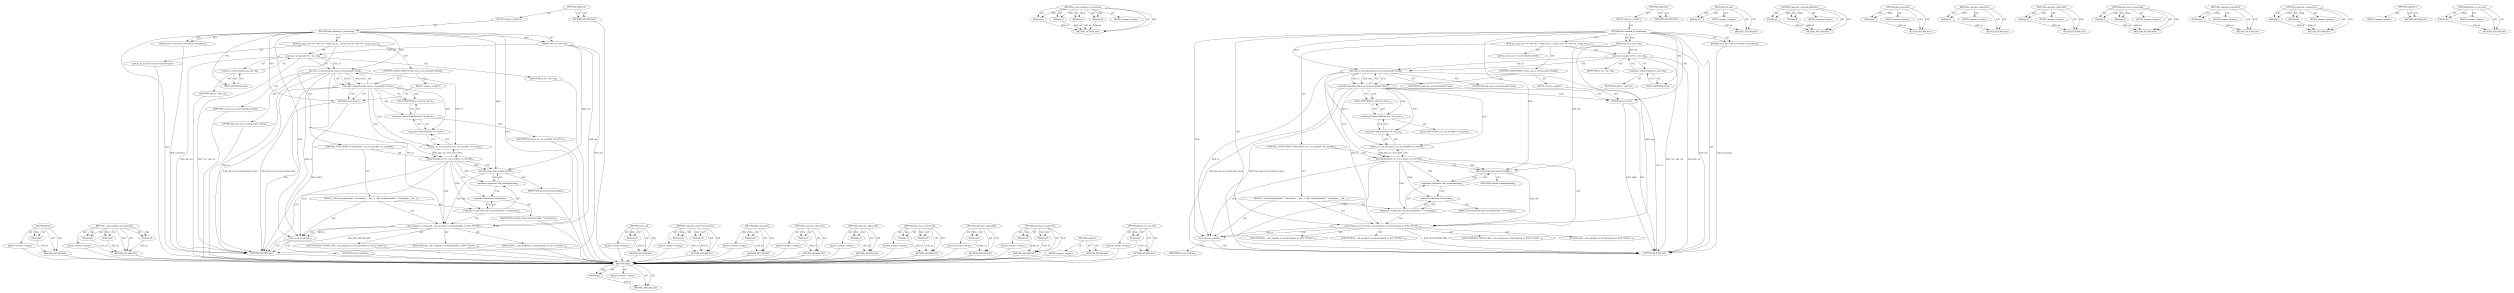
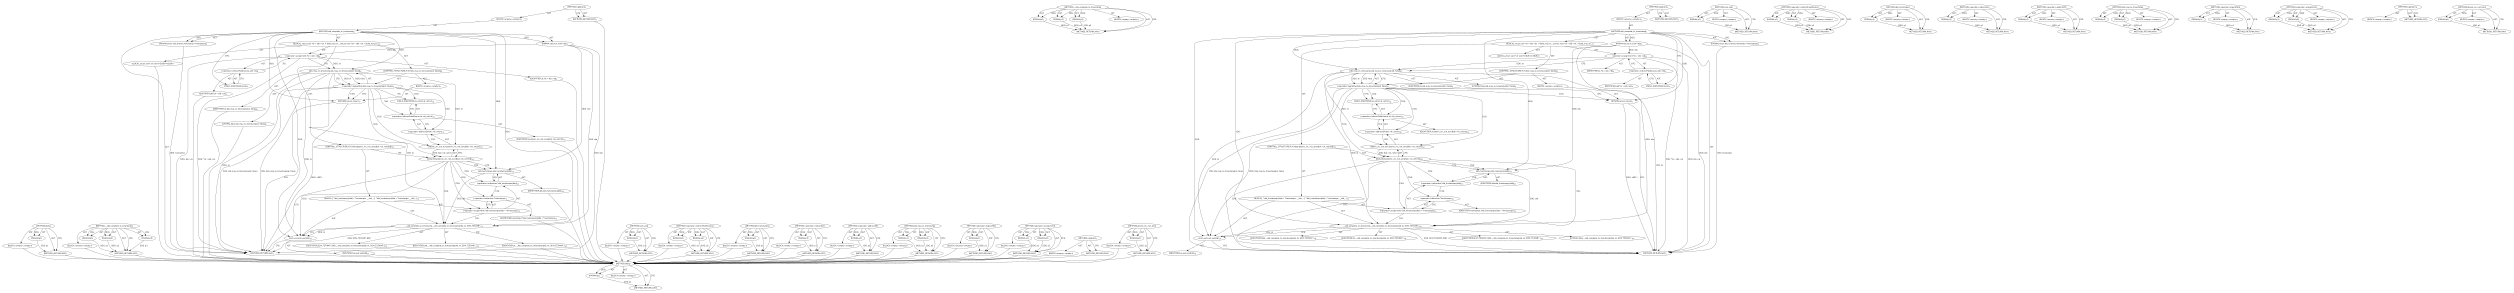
(1098, 19) -> none
